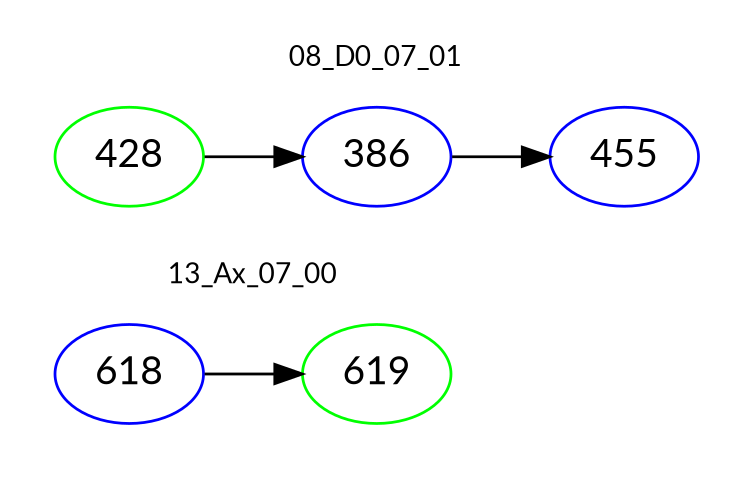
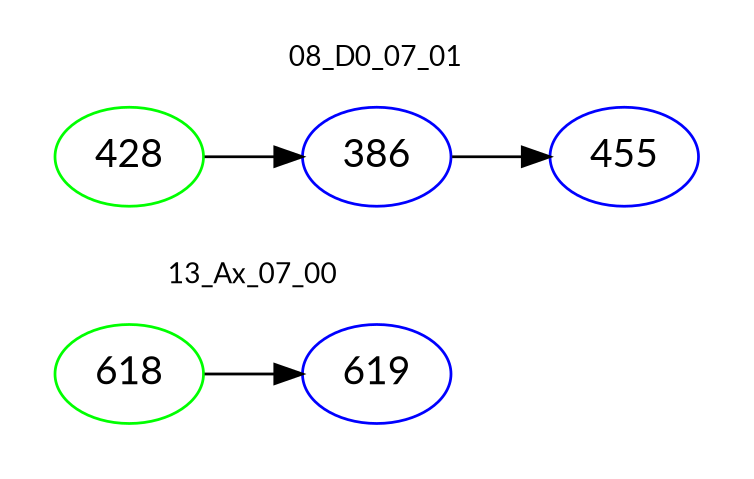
(129, 374) -> (129, 374)
(377, 374) -> (377, 374)
